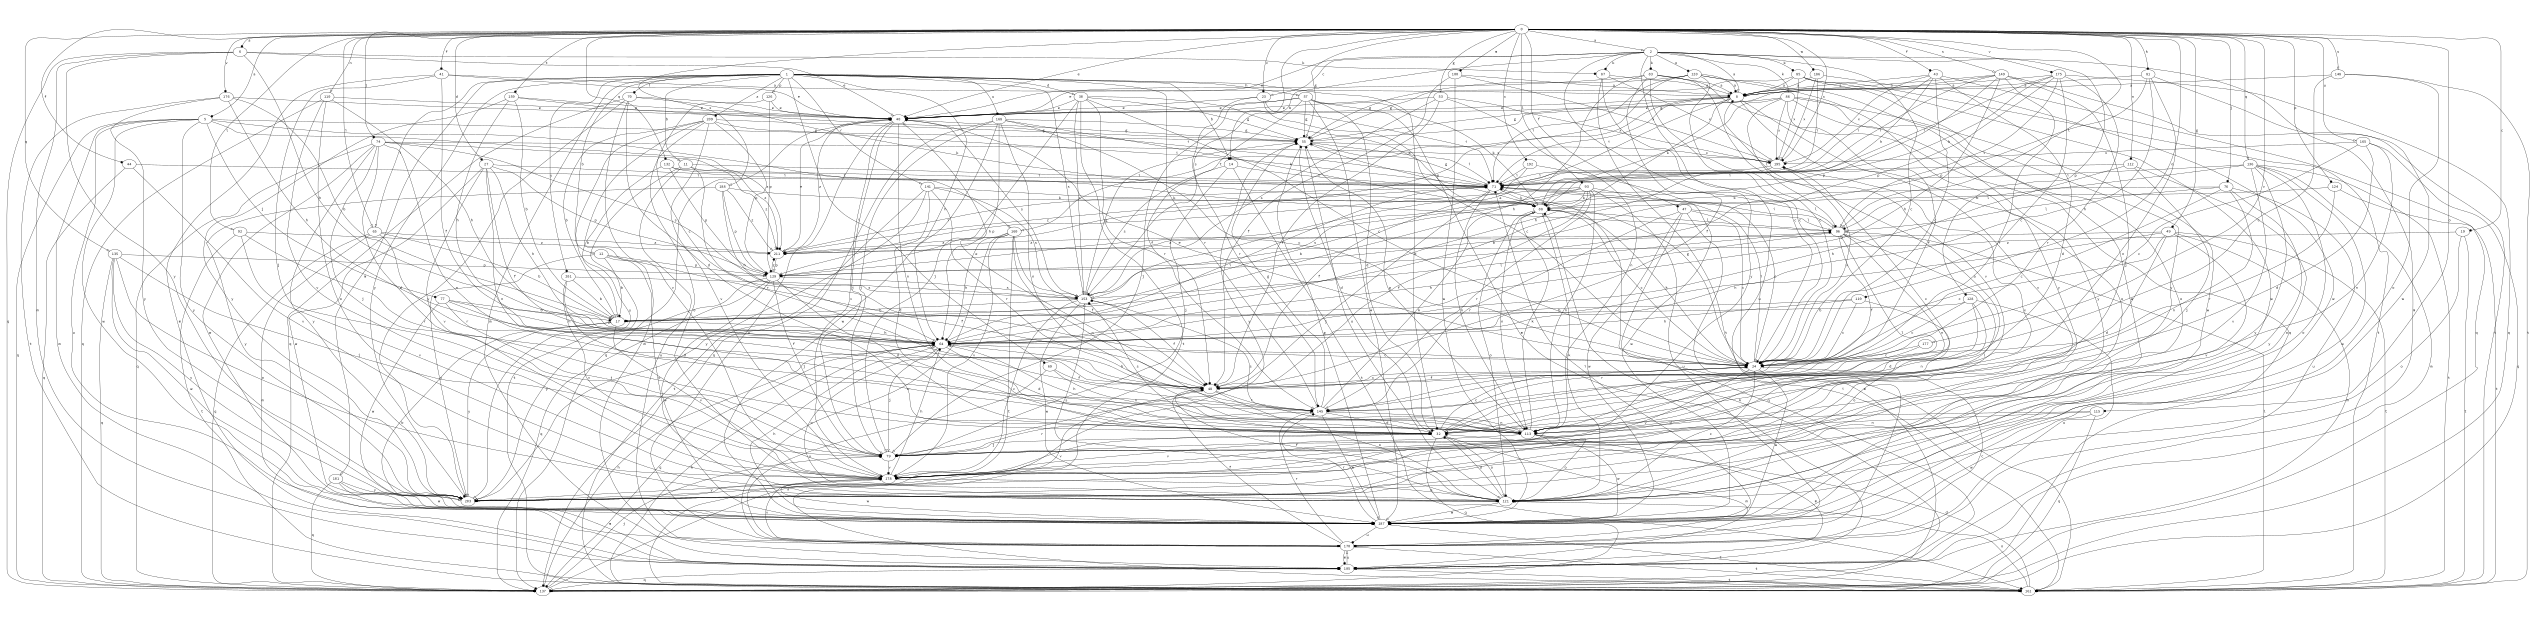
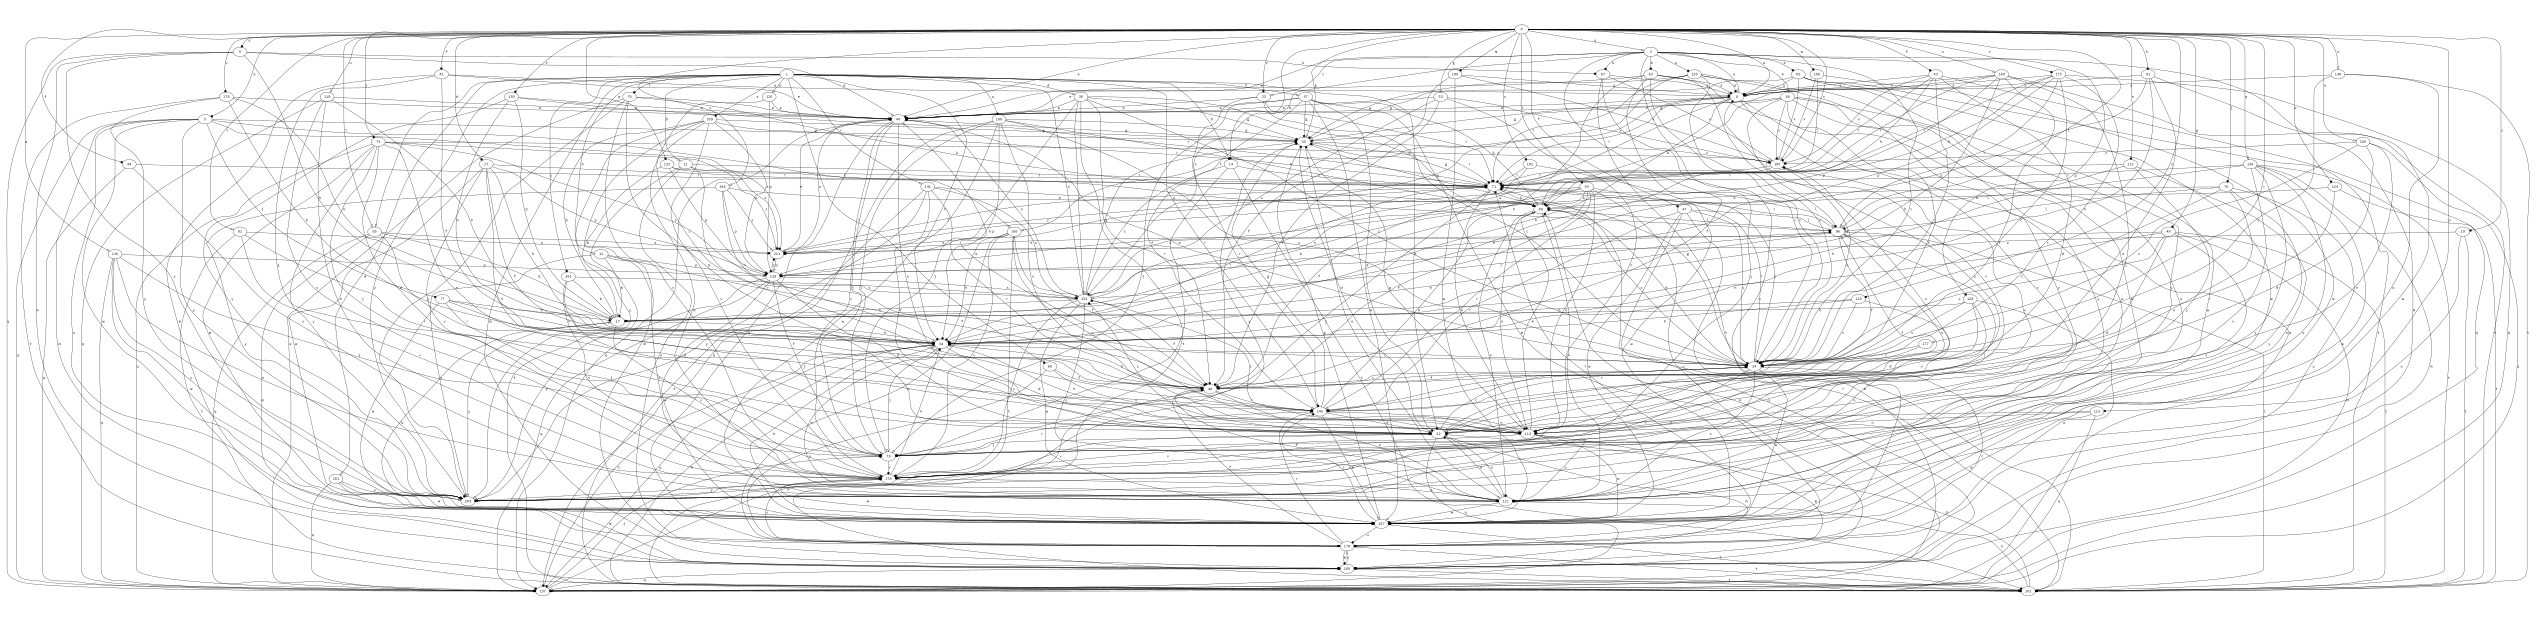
(1791, 86) -> (1670, 38)
